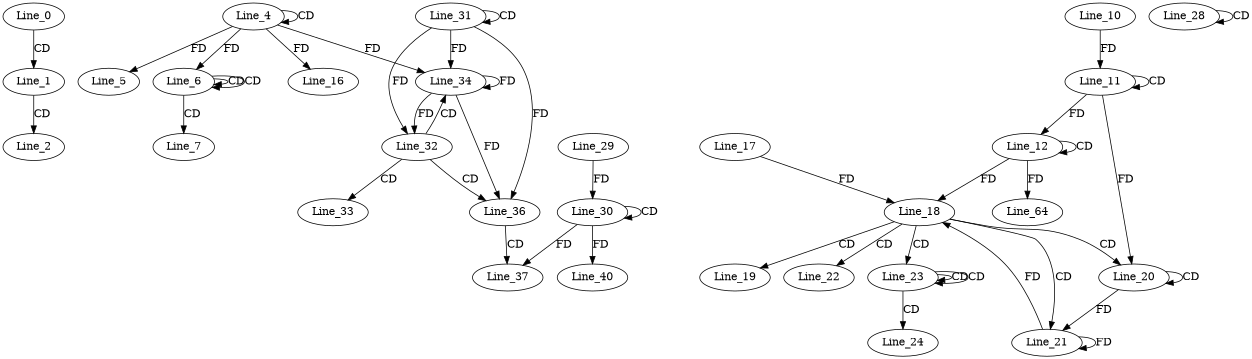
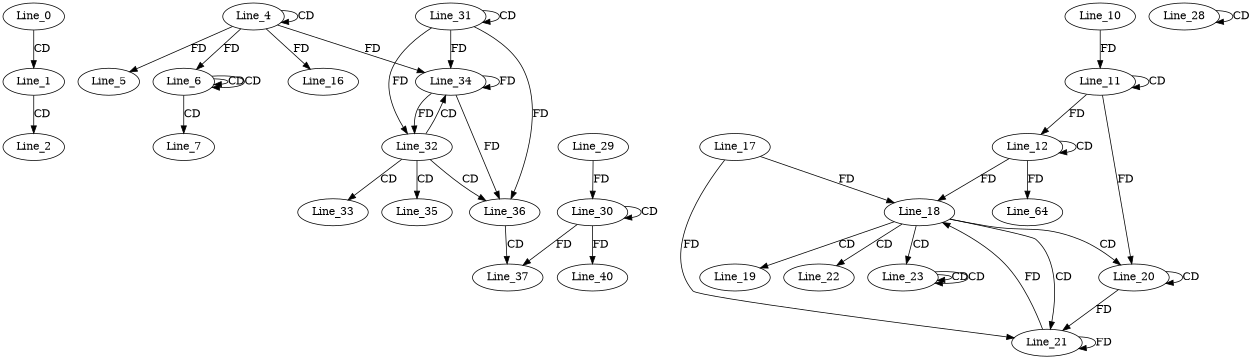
none -> (417, 212)
none -> (778, 306)
(903, 343) -> none
